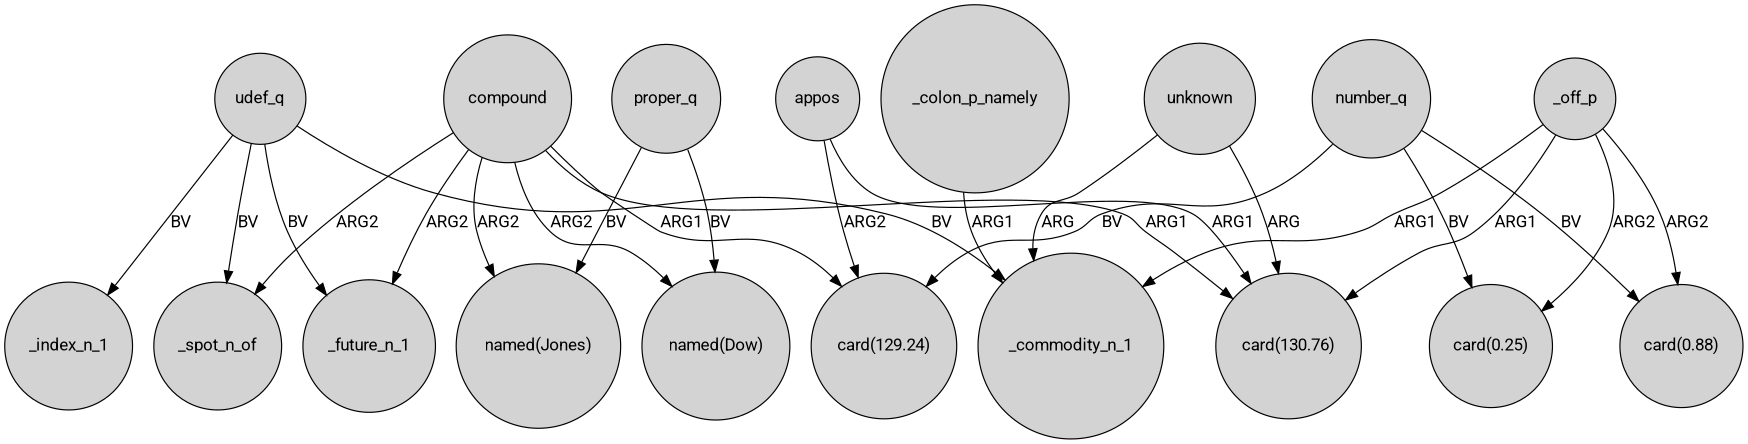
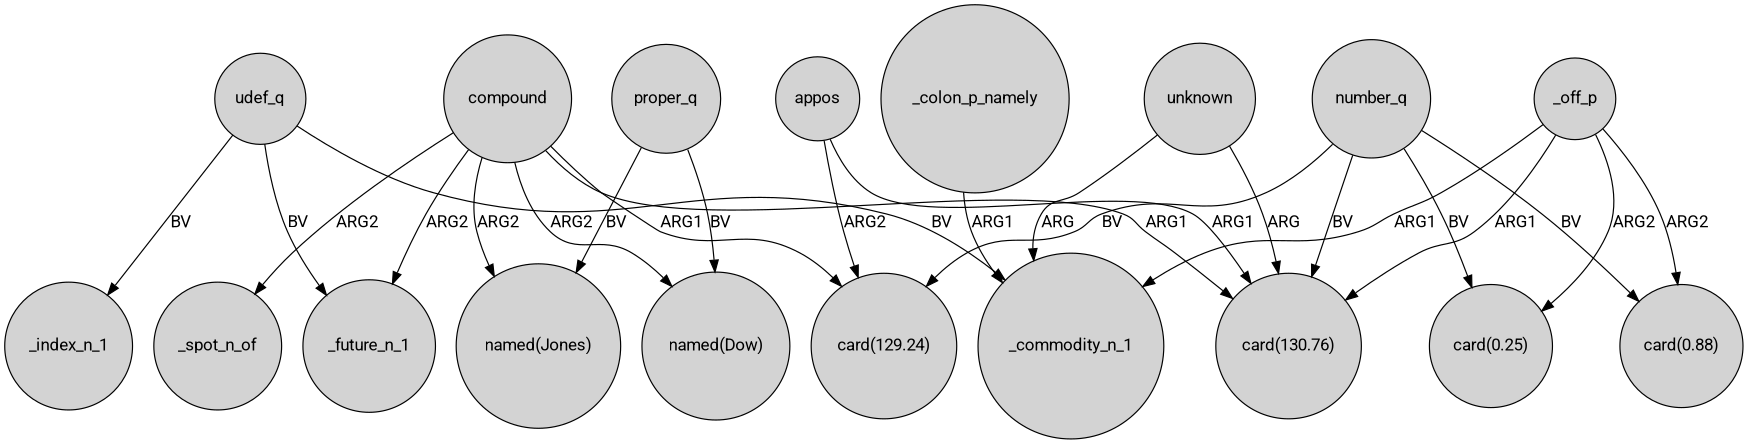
(239, 207) -> none
none -> (1334, 210)
